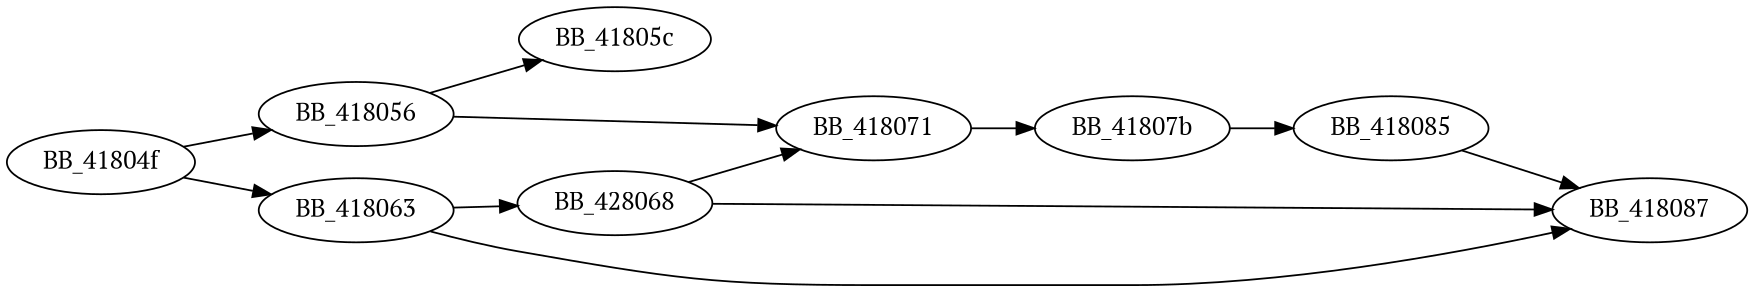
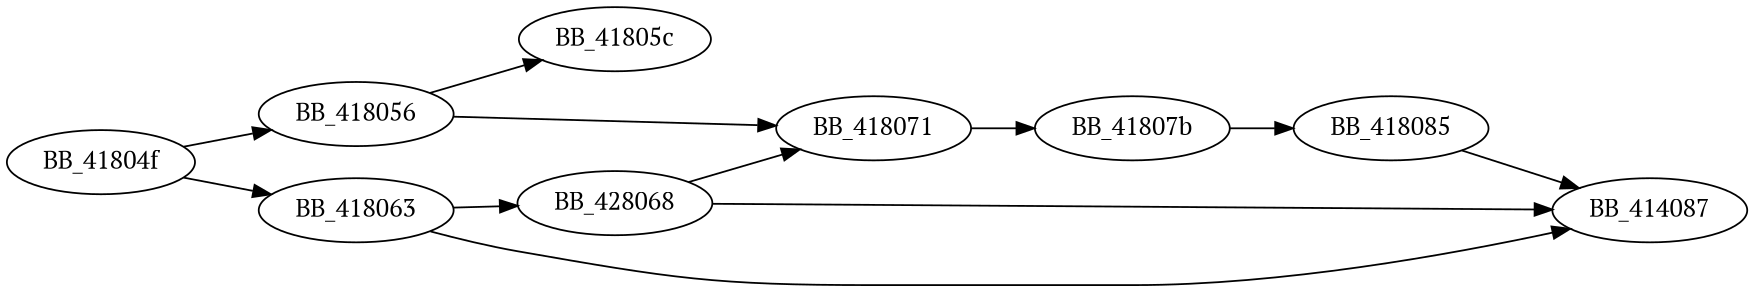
(1650, 210) -> (1650, 210)
